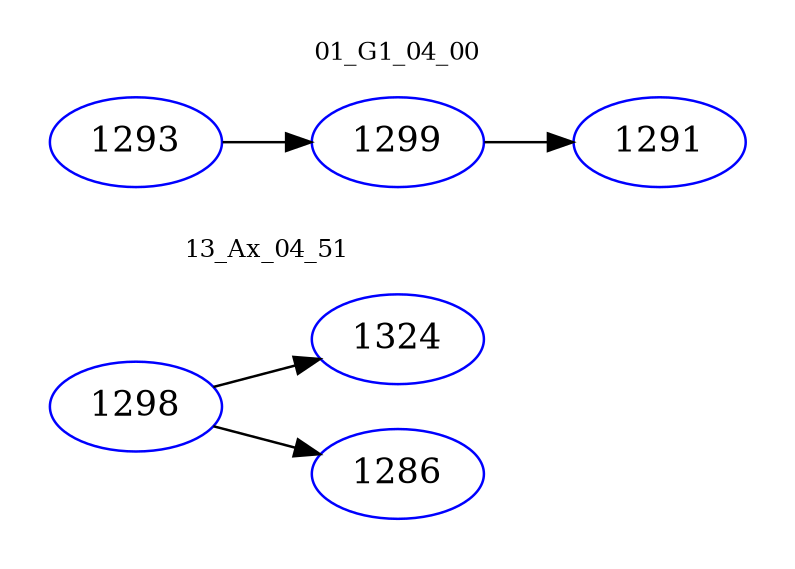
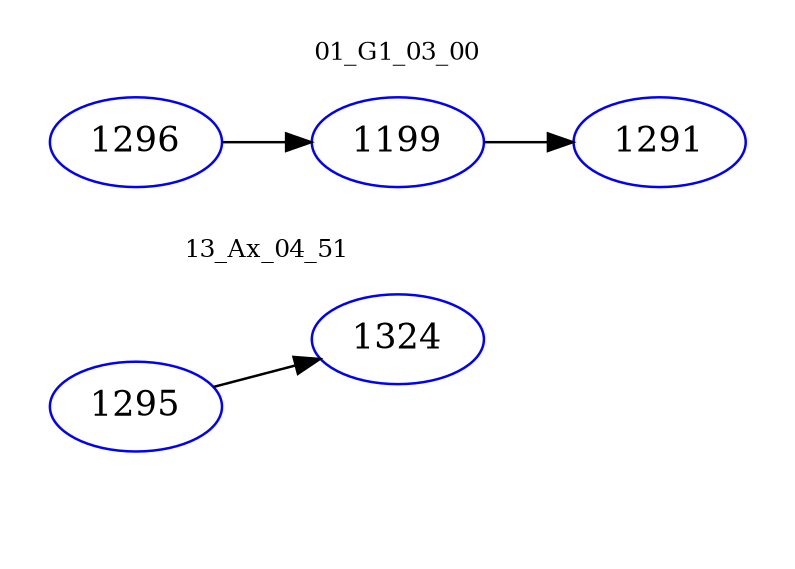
(398, 54) -> (398, 54)
(136, 142) -> (136, 142)
(398, 142) -> (398, 142)
(136, 407) -> (136, 407)
(398, 474) -> none
